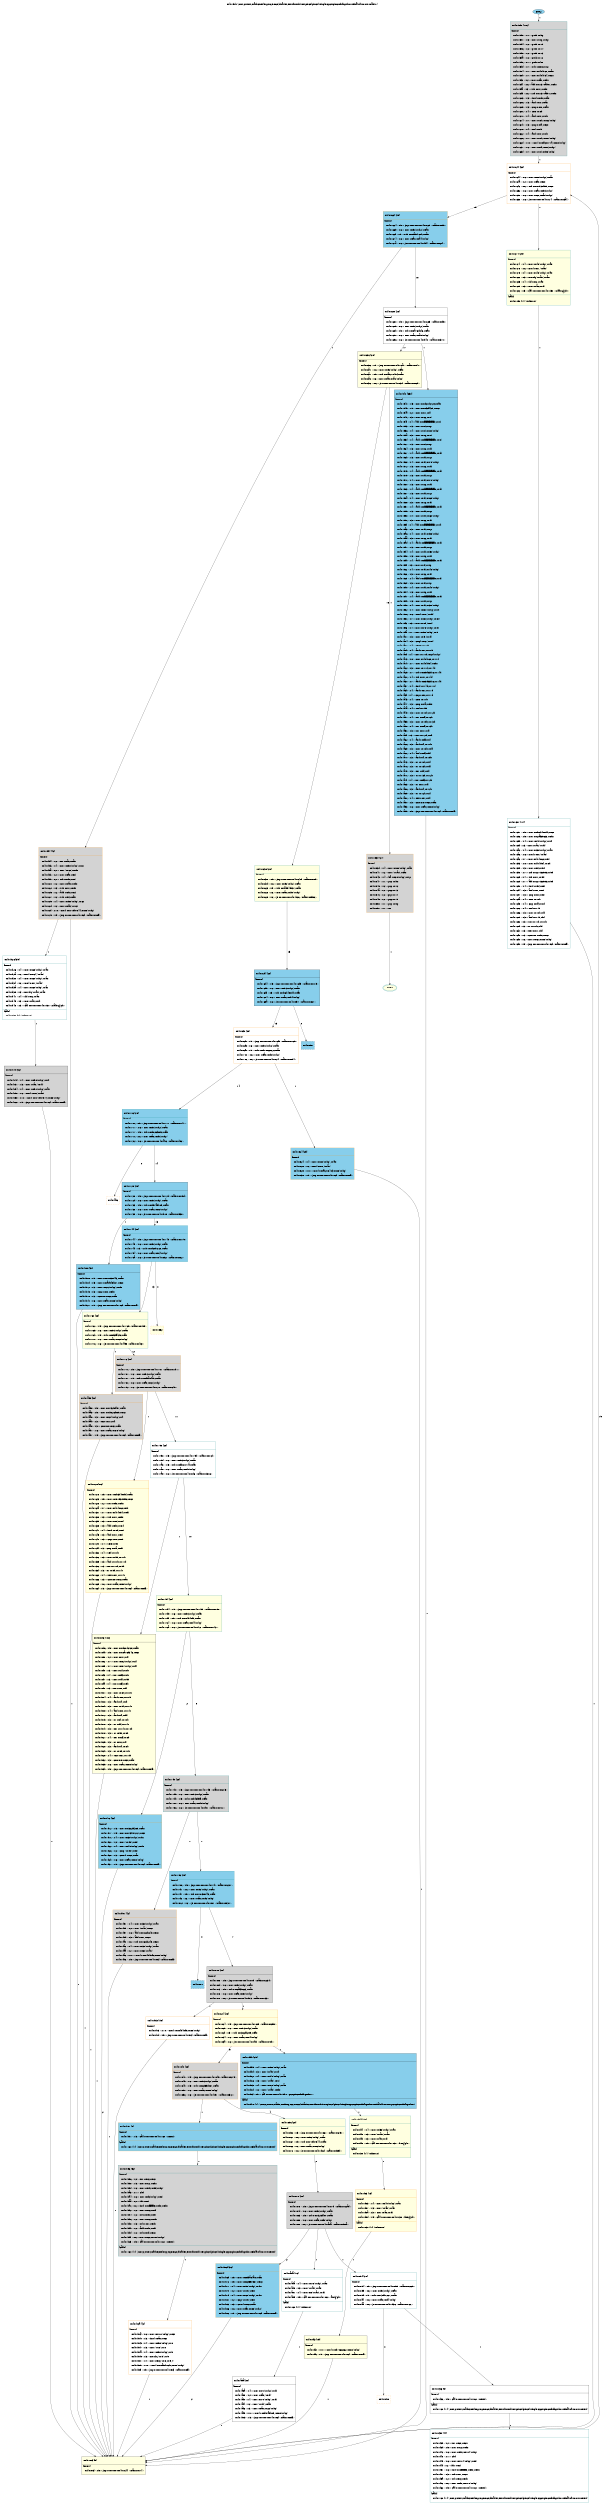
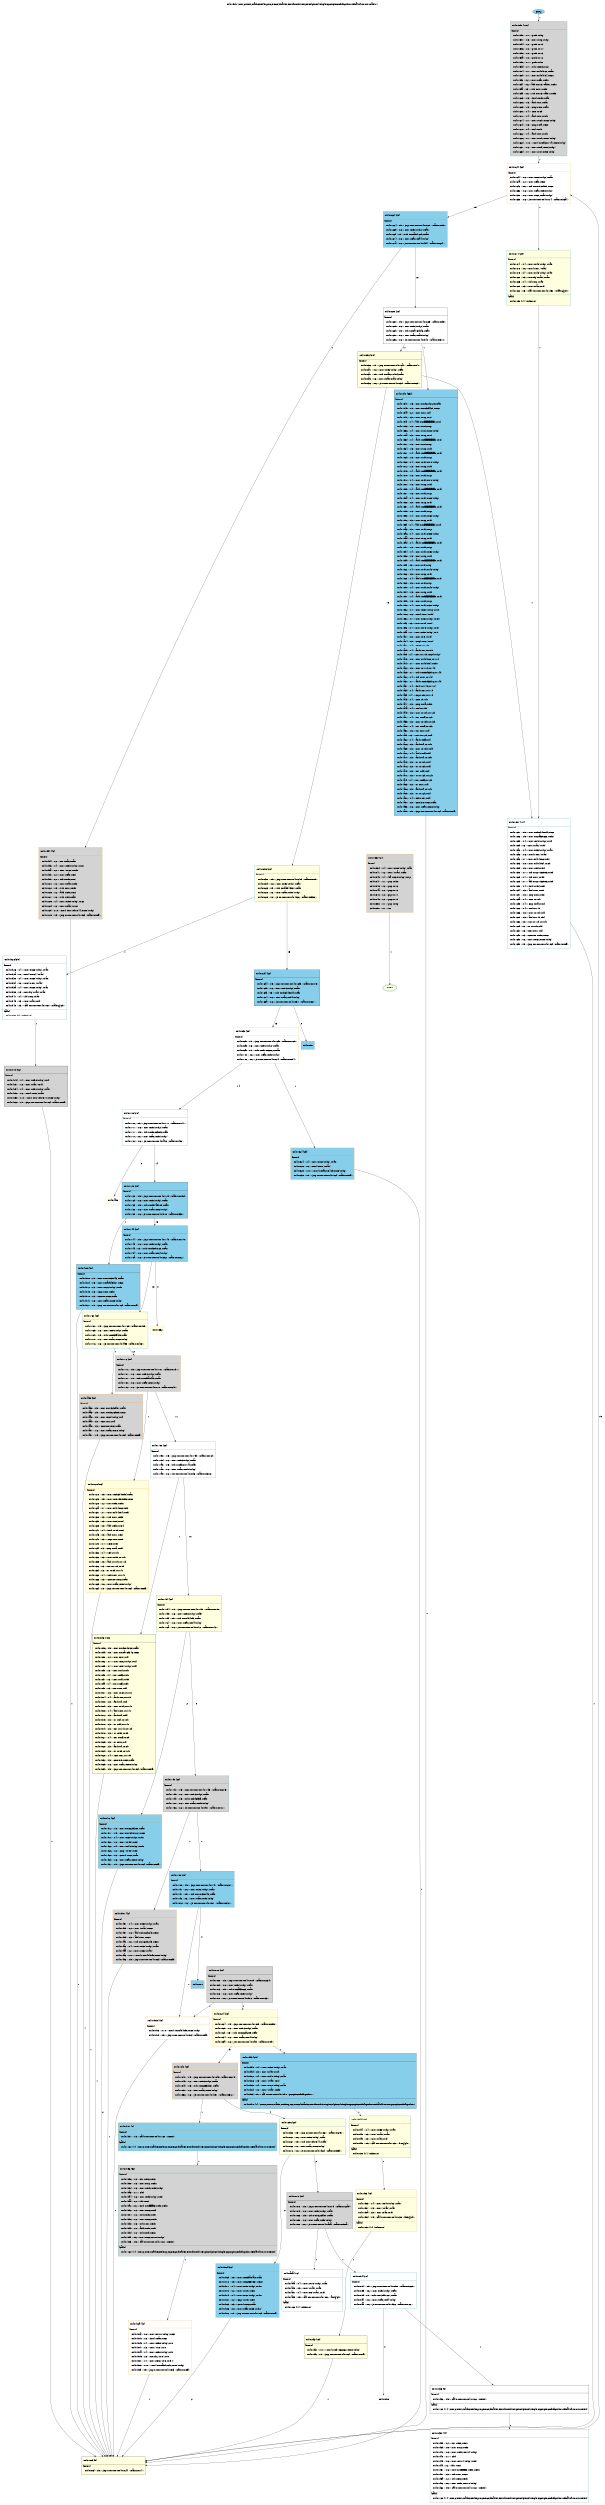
(390, 620) -> (503, 581)
(52, 937) -> (161, 935)
(155, 1127) -> (155, 1127)
(221, 1936) -> (189, 1961)
(296, 2247) -> (281, 2208)
(264, 2399) -> none
